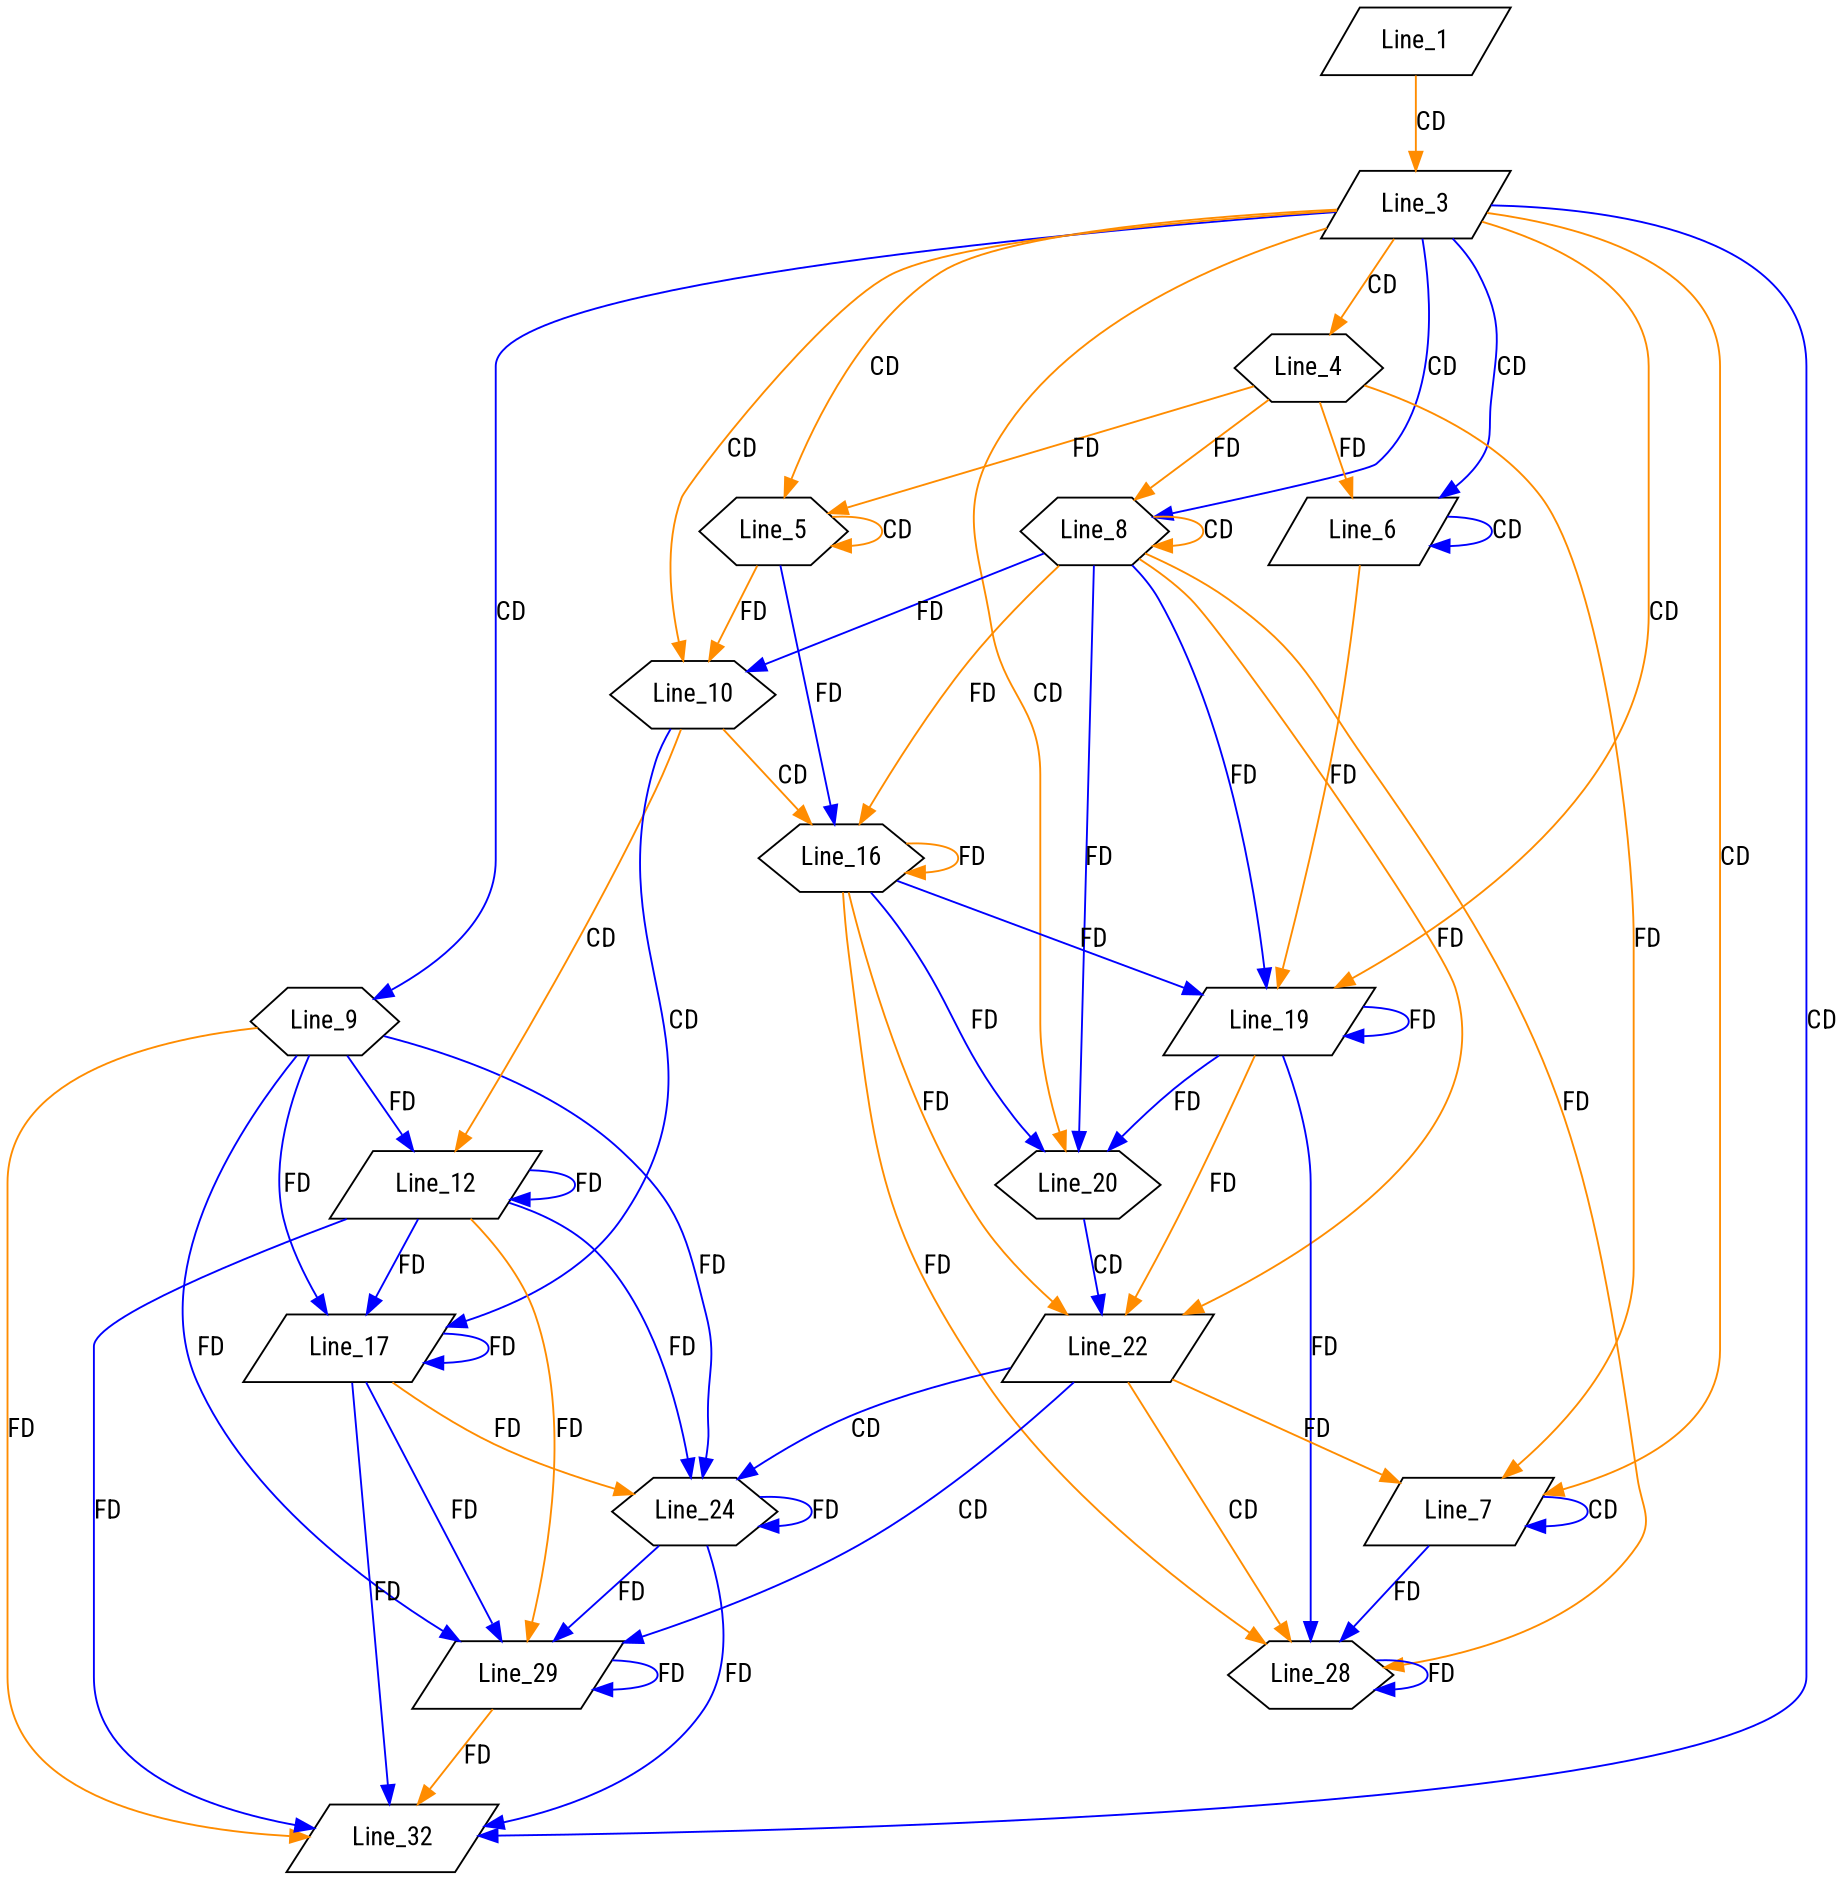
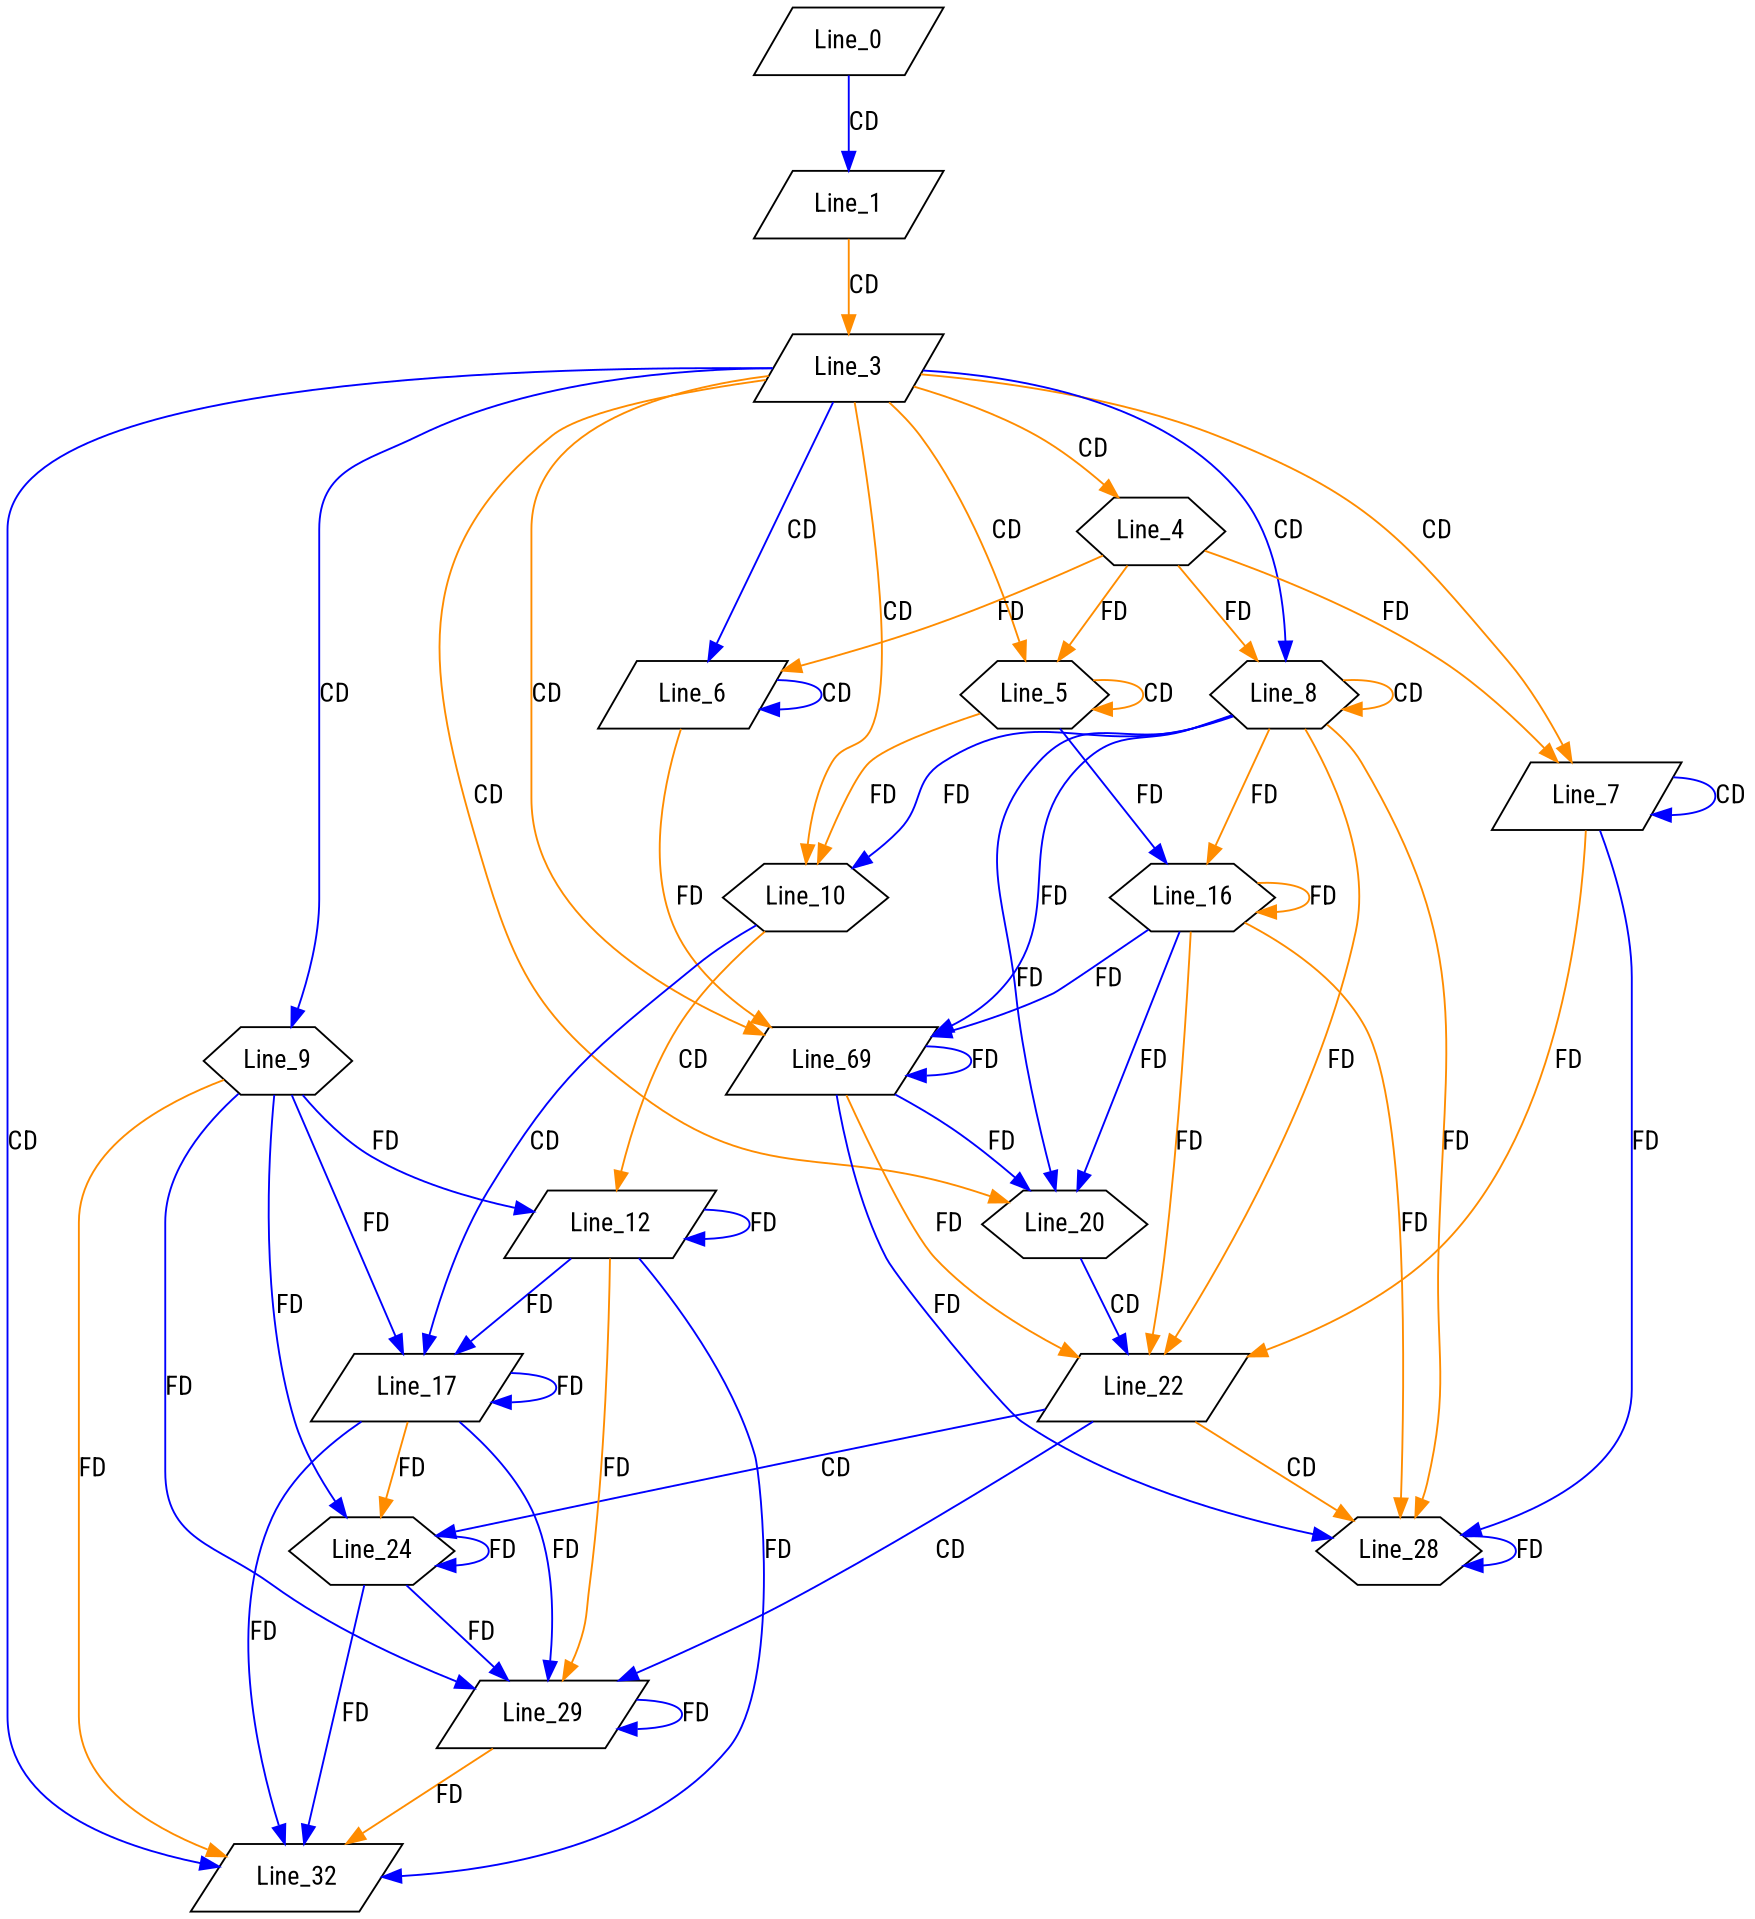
none -> (849, 41)
(761, 770) -> none
(1269, 1022) -> (832, 1061)
(635, 1303) -> none
(1277, 1427) -> (1511, 1147)
